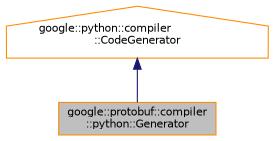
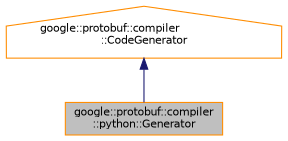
(137, 35) -> (144, 35)
